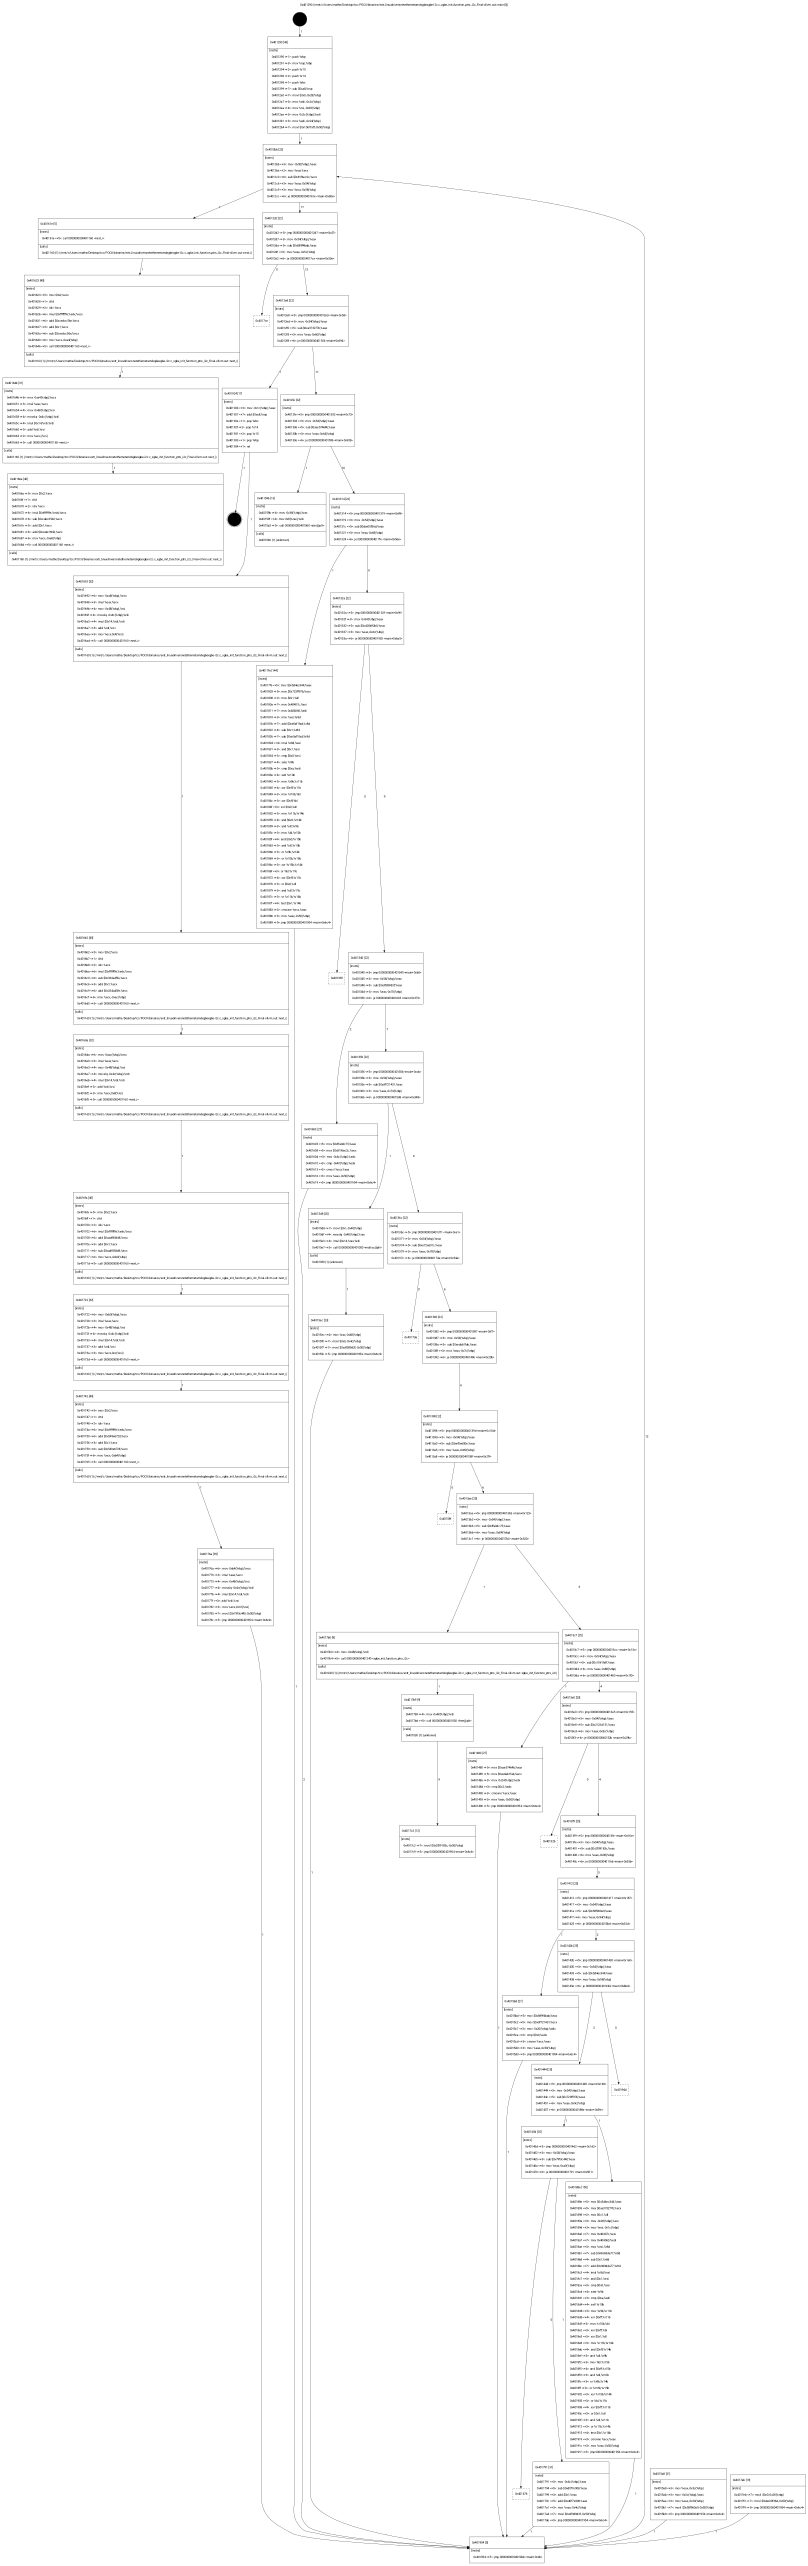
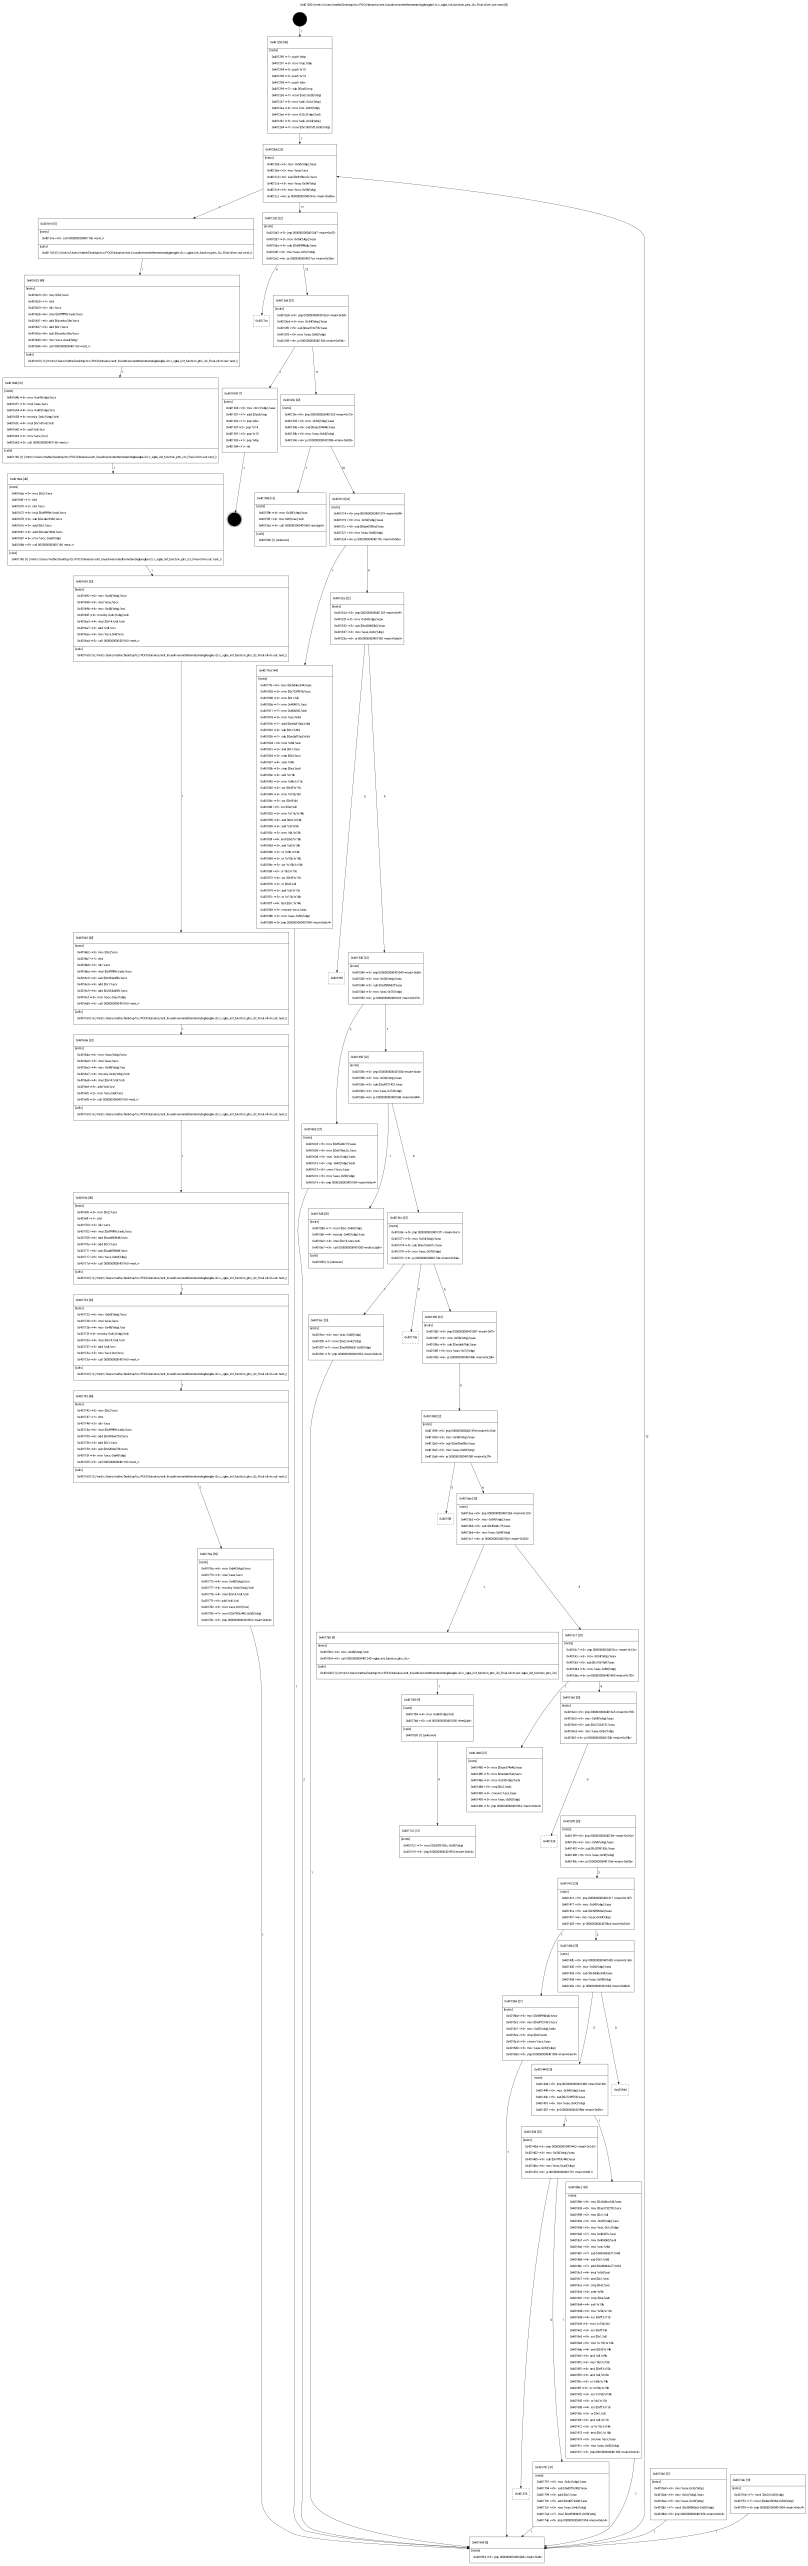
(248, 514) -> (149, 570)
(346, 1290) -> (385, 1288)
(598, 1779) -> none
(497, 2174) -> none
